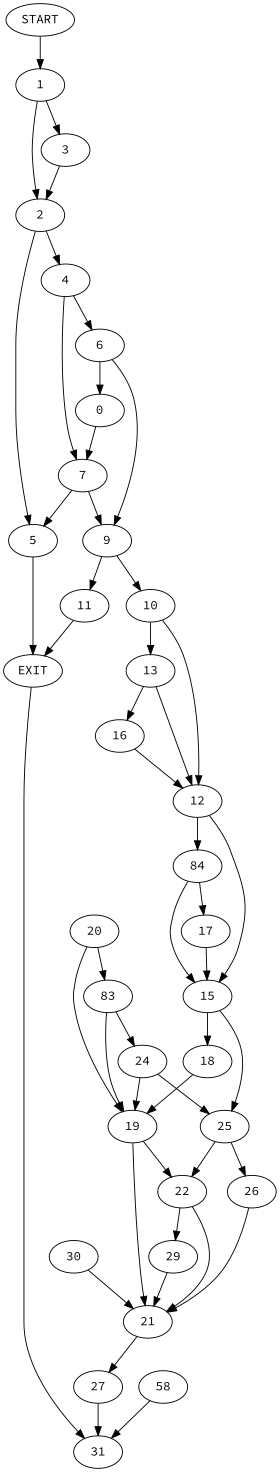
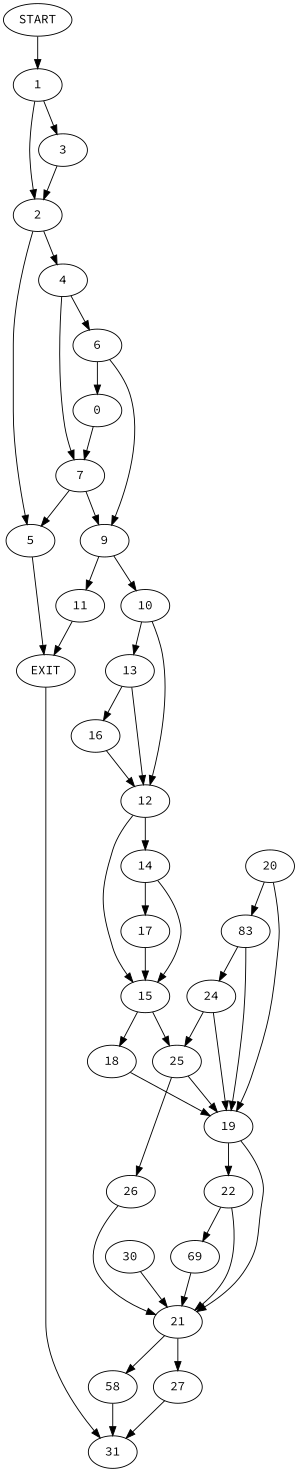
(198, 866) -> (145, 866)
(206, 1155) -> (200, 1090)
(173, 1257) -> (195, 1257)
none -> (149, 1351)
